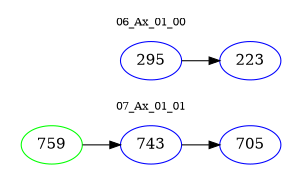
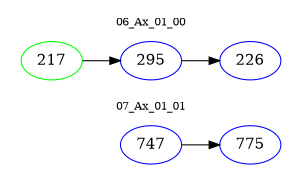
none -> (52, 61)
(250, 61) -> (250, 61)
(52, 145) -> none
(151, 145) -> (151, 145)
(250, 145) -> (250, 145)
